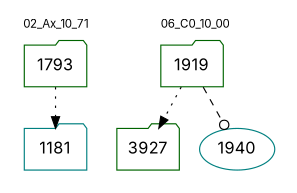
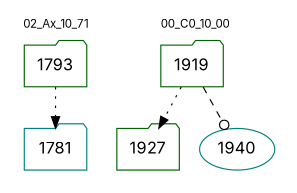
(196, 25) -> (196, 25)
(56, 149) -> (56, 149)
(148, 149) -> (148, 149)
